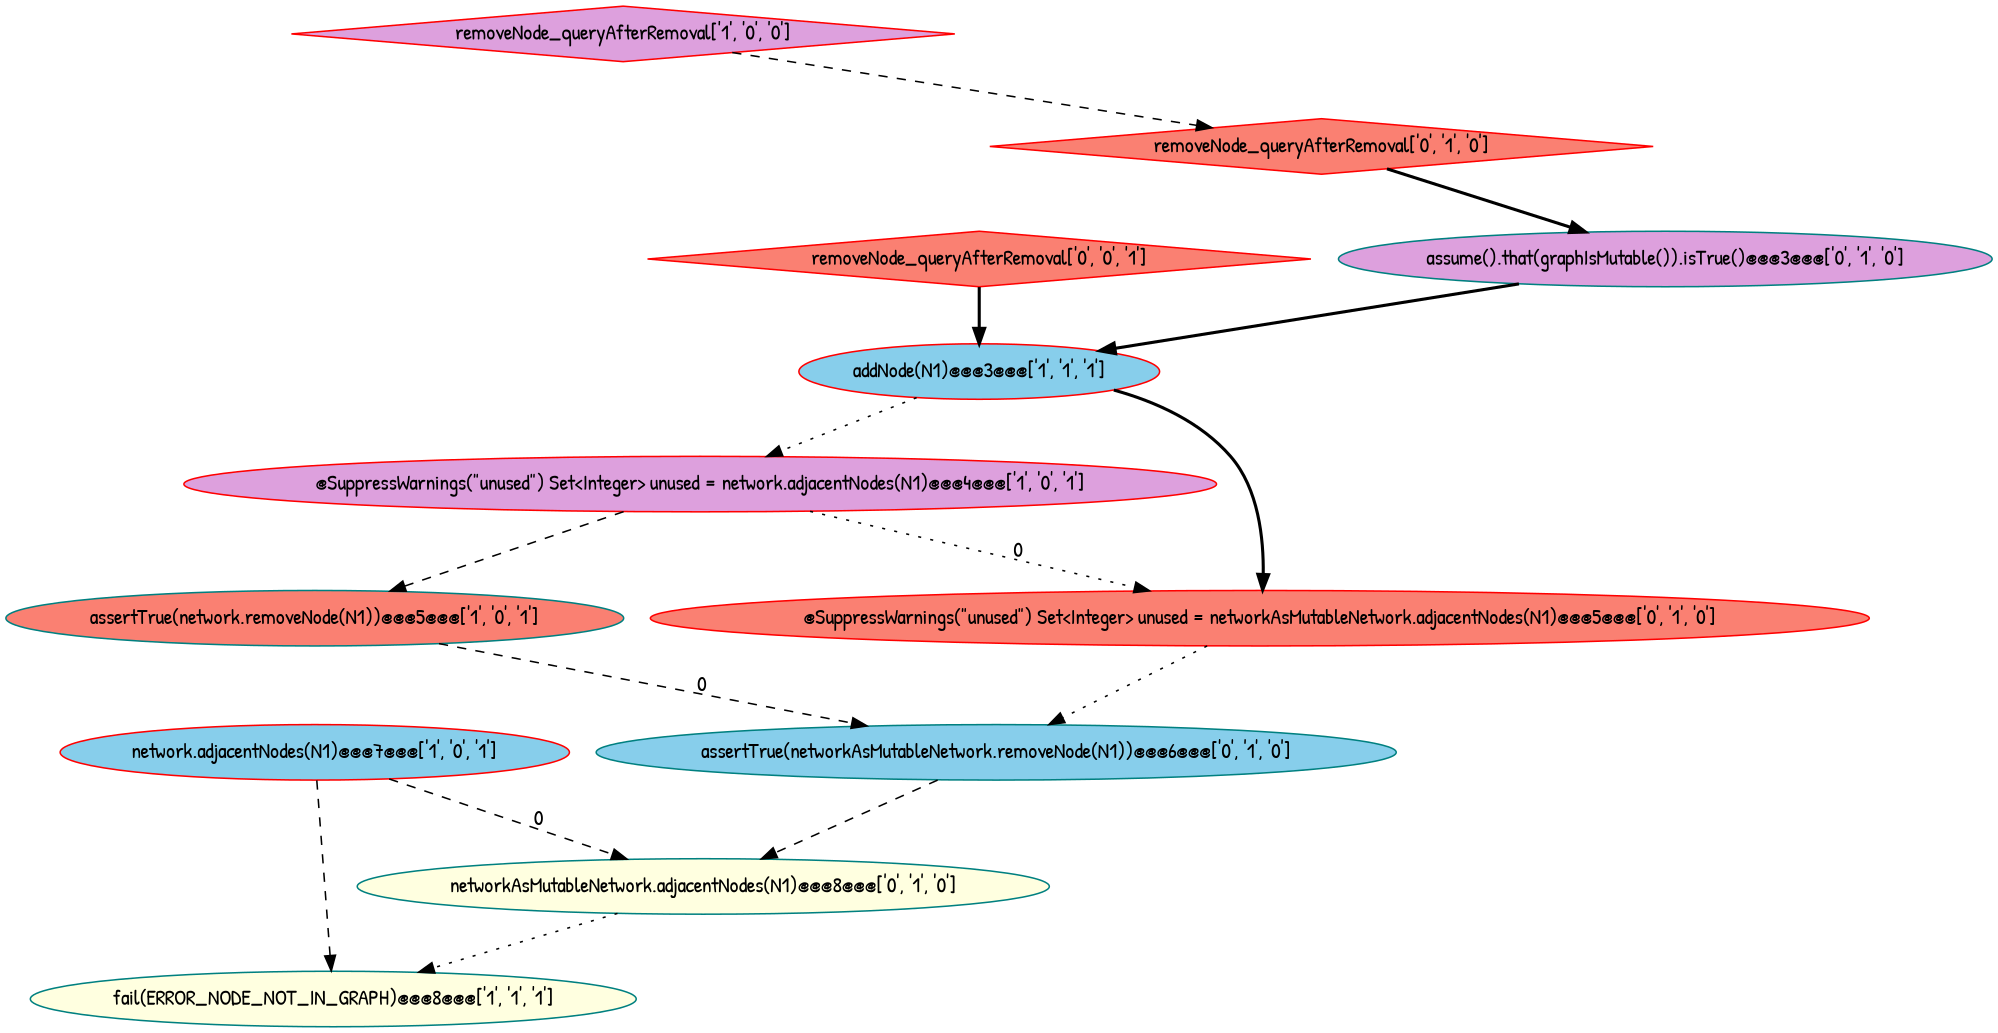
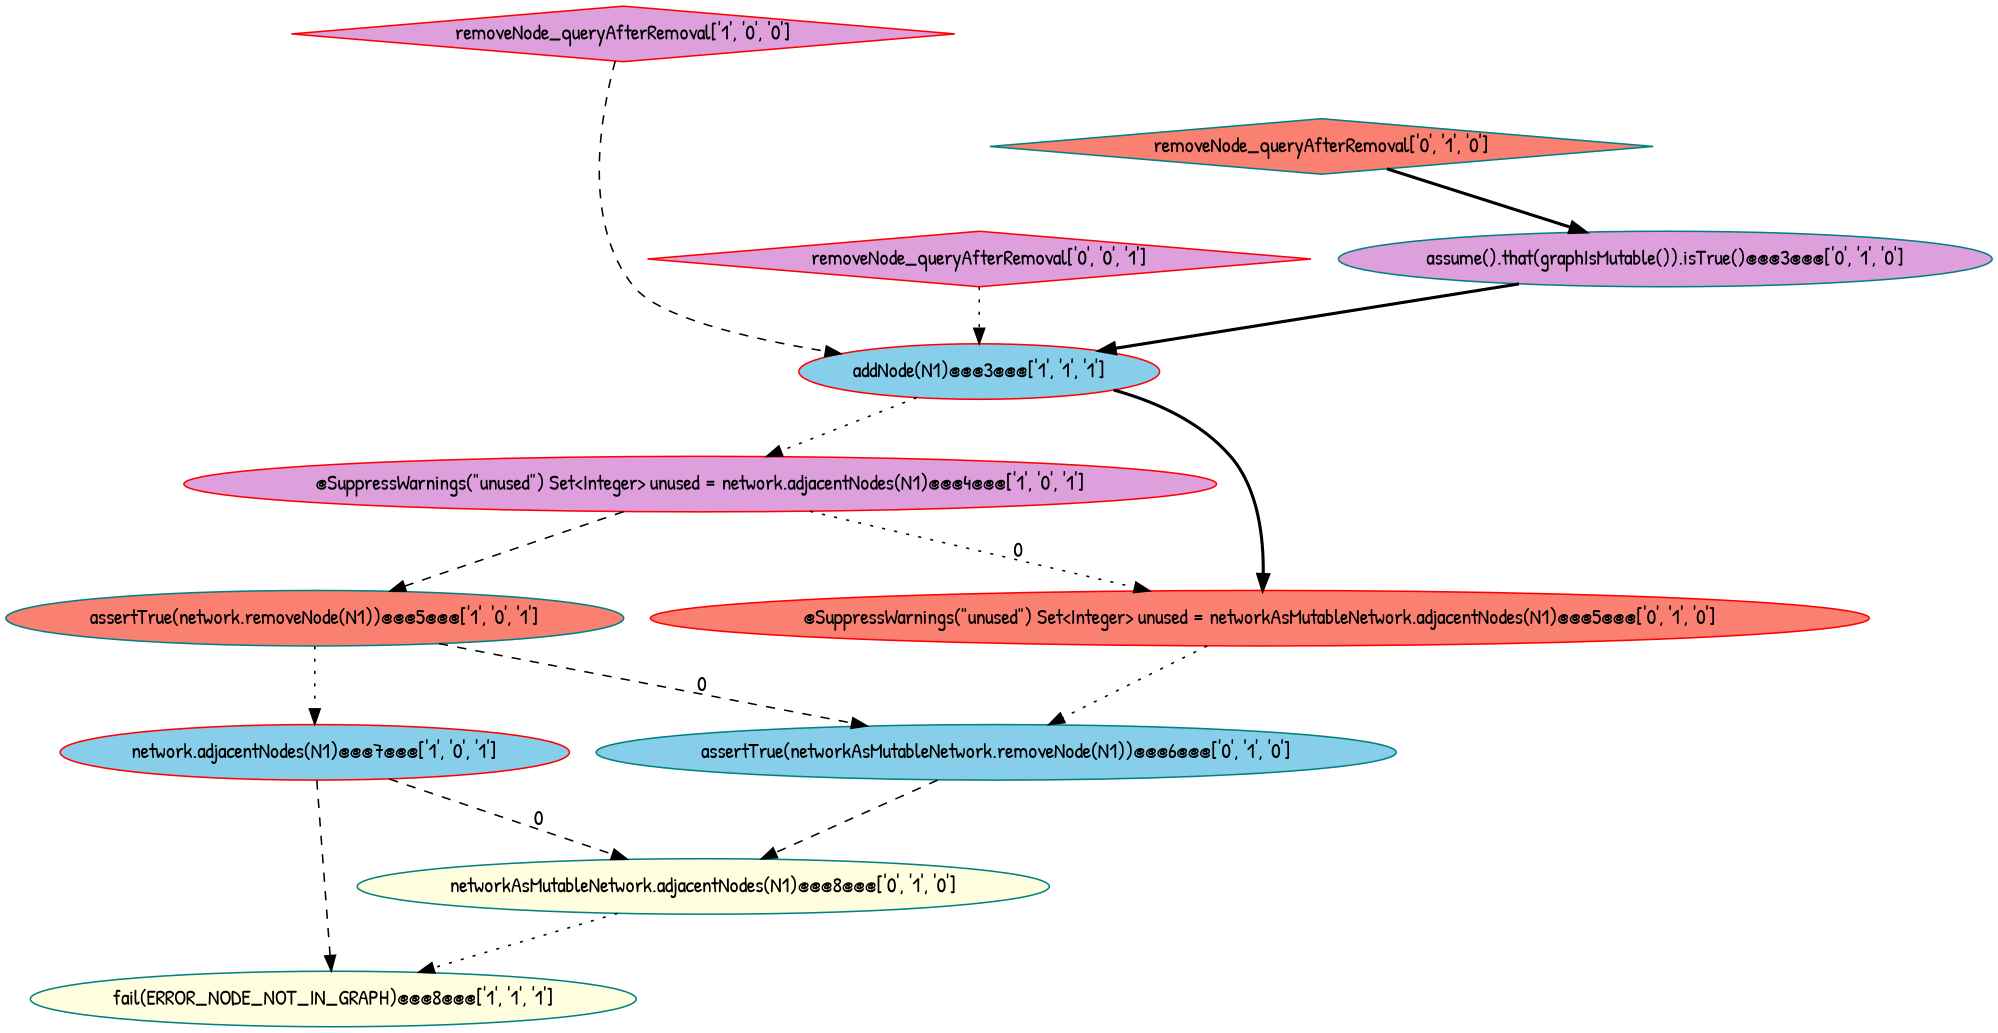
(964, 89) -> (626, 274)
(1321, 146) -> (1321, 146)
(979, 259) -> (979, 259)
(979, 308) -> (979, 308)
none -> (315, 678)
